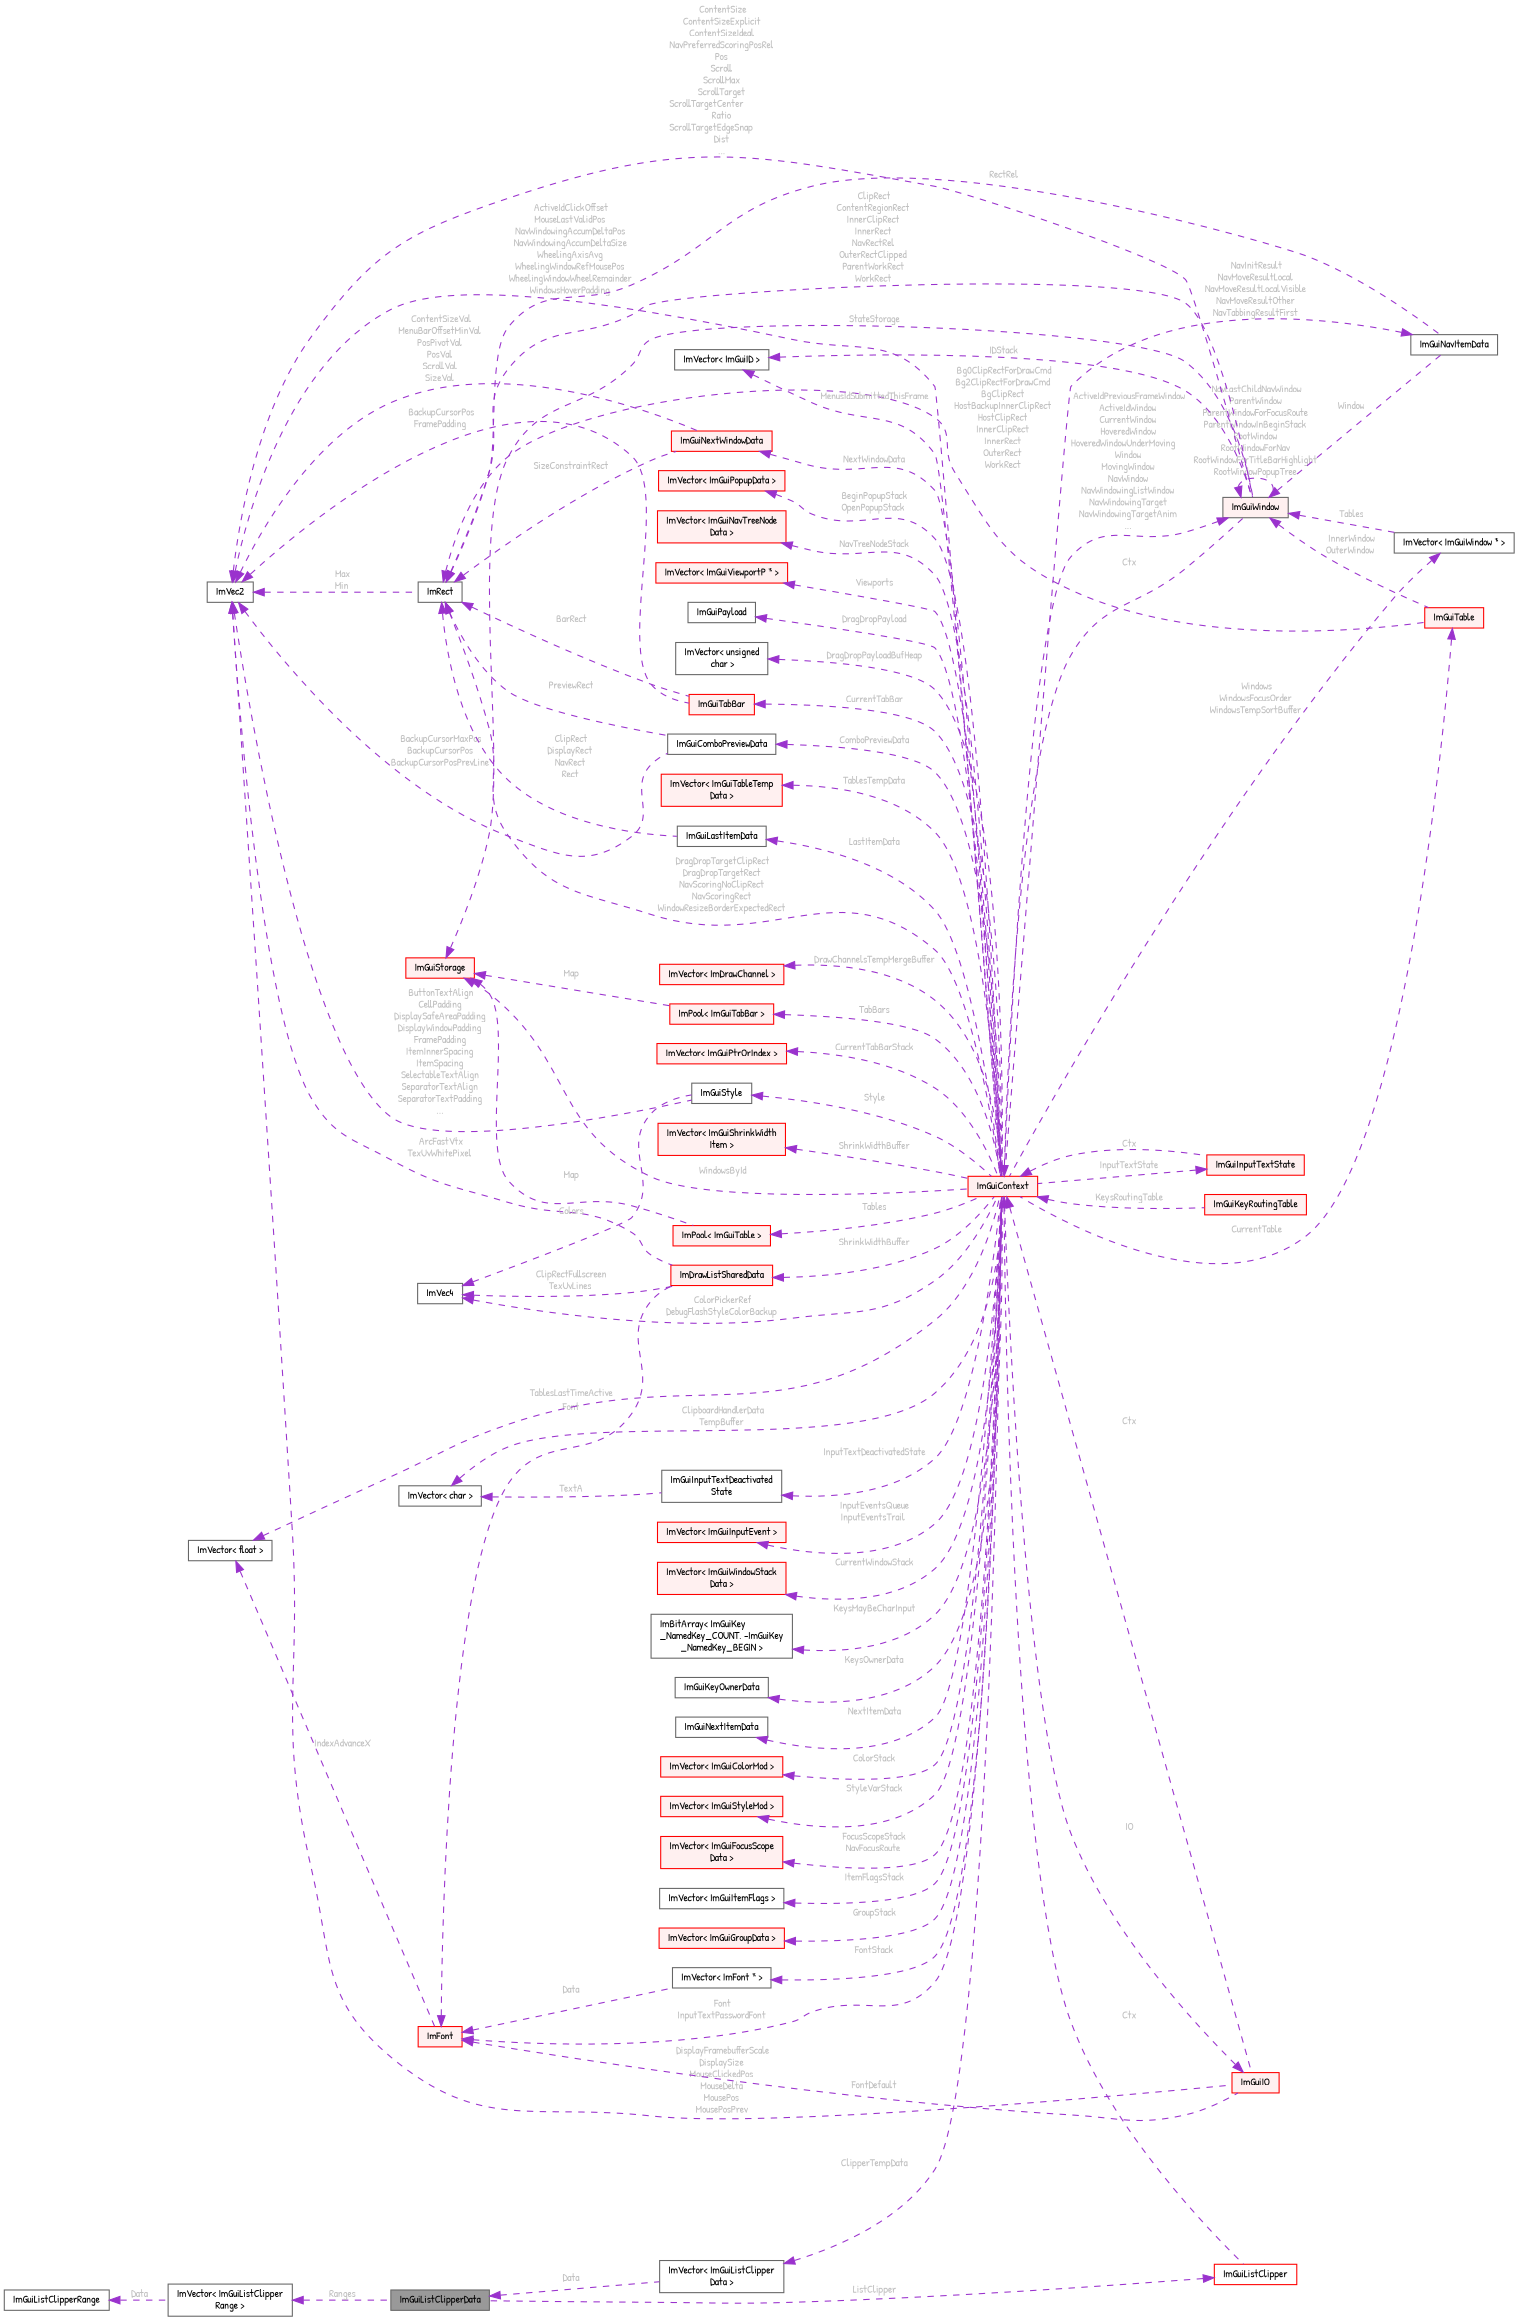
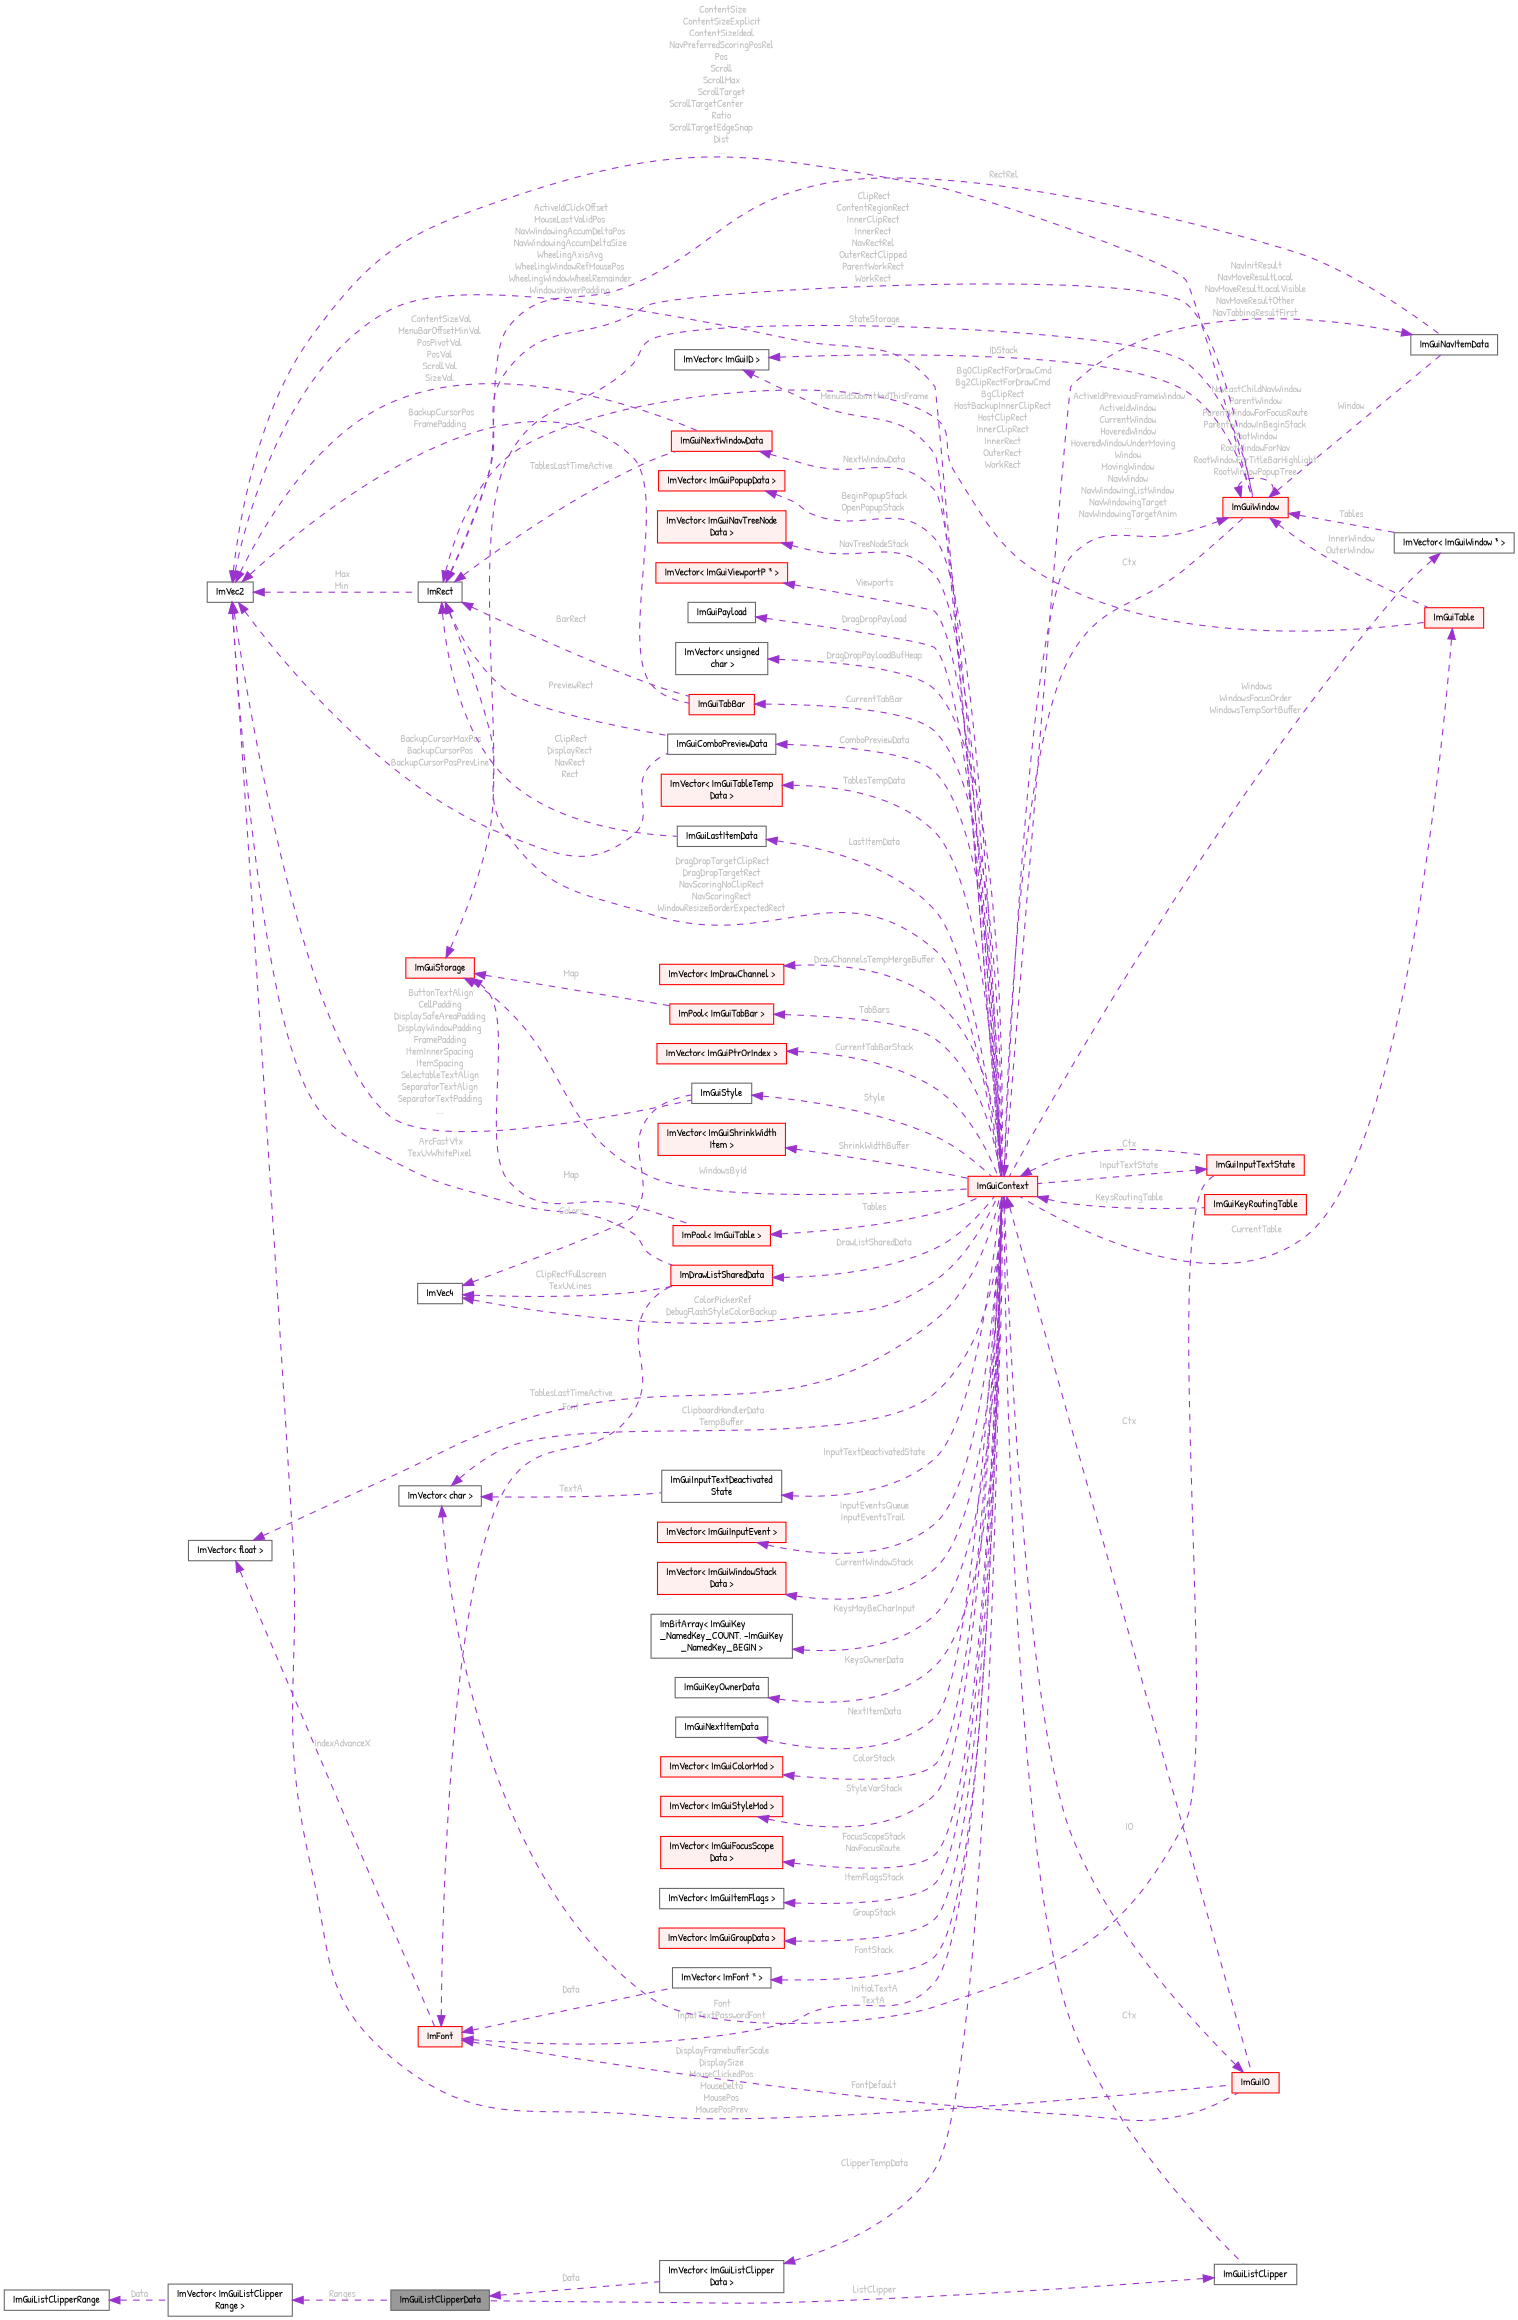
(570, 466) -> (570, 466)
(1256, 508) -> (1256, 508)
(873, 1243) -> (873, 1243)
none -> (1005, 1983)
(1256, 2274) -> (1256, 2274)
